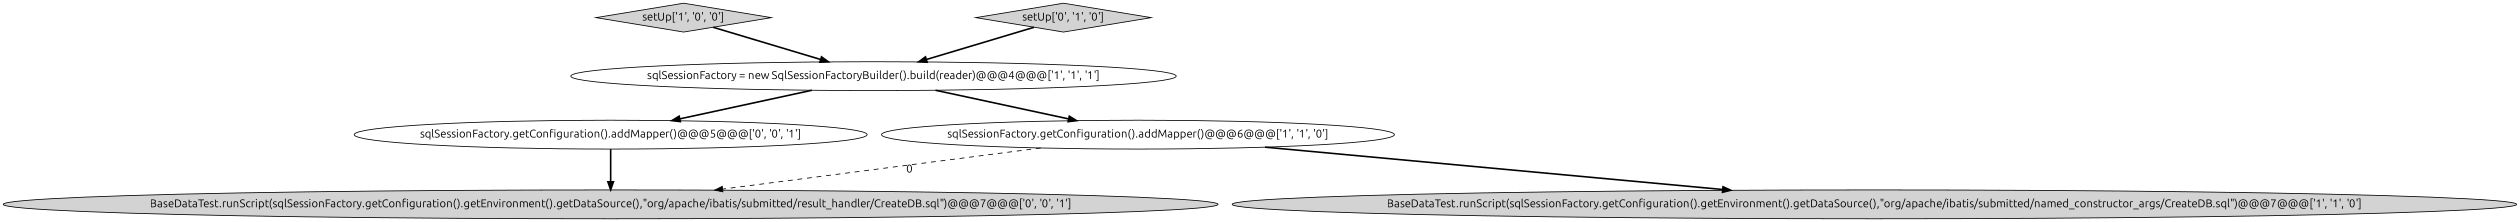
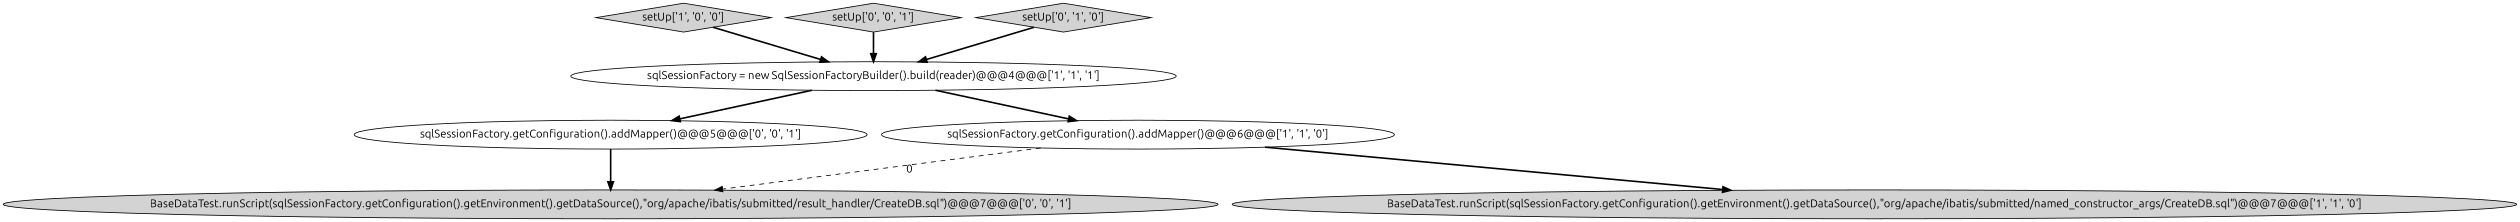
none -> (874, 18)
